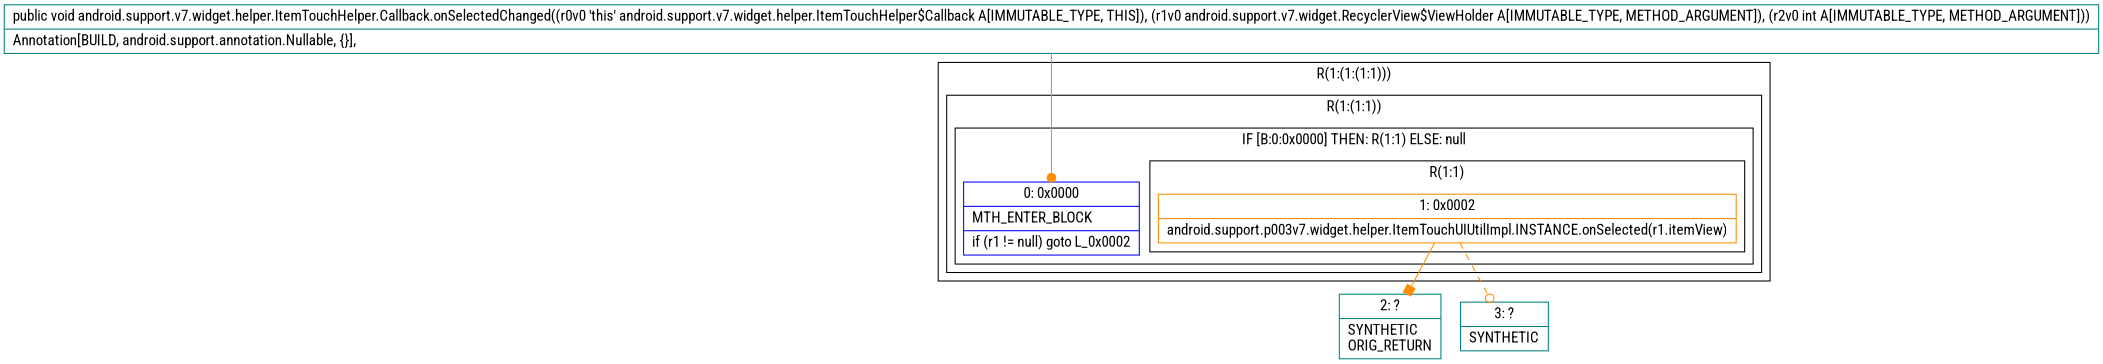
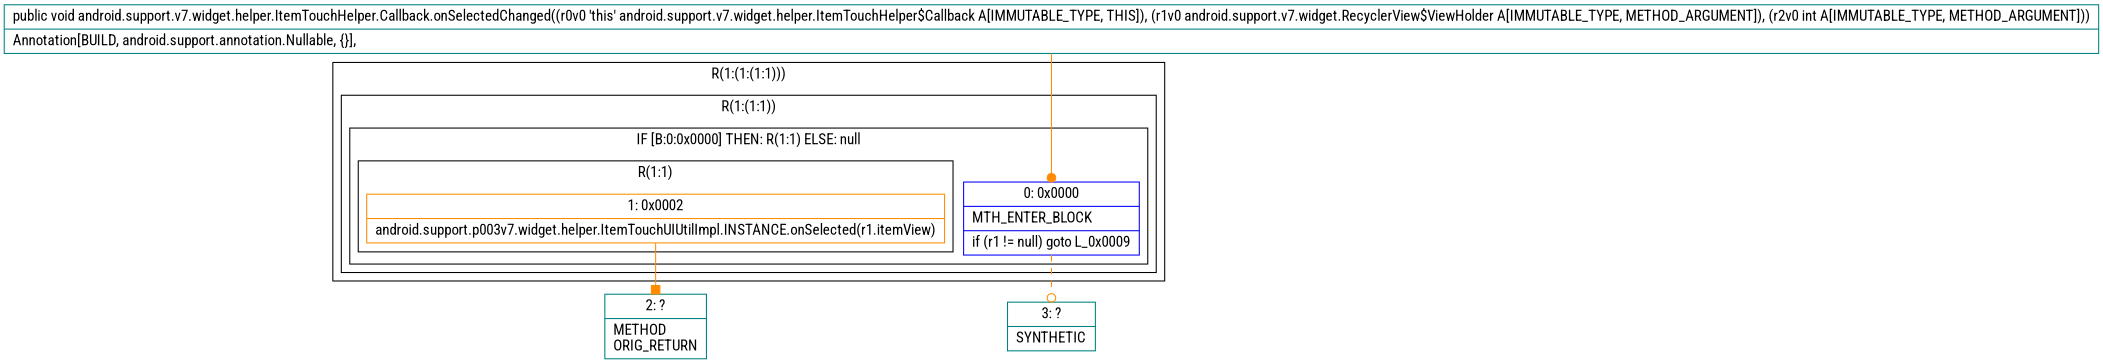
(1051, 242) -> (1051, 242)
(1474, 269) -> (1051, 274)
(1383, 330) -> (640, 330)
